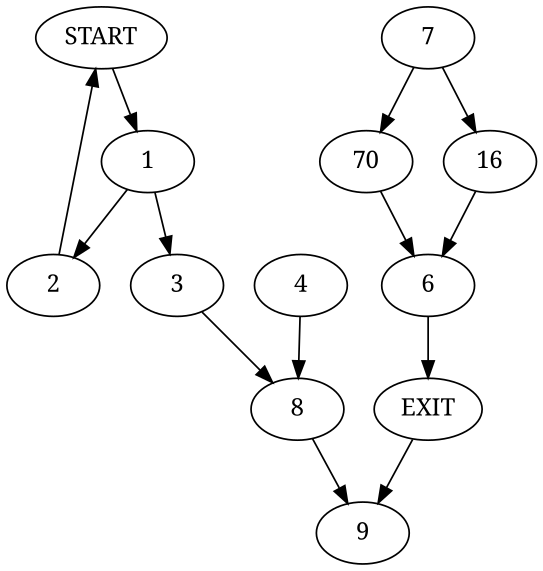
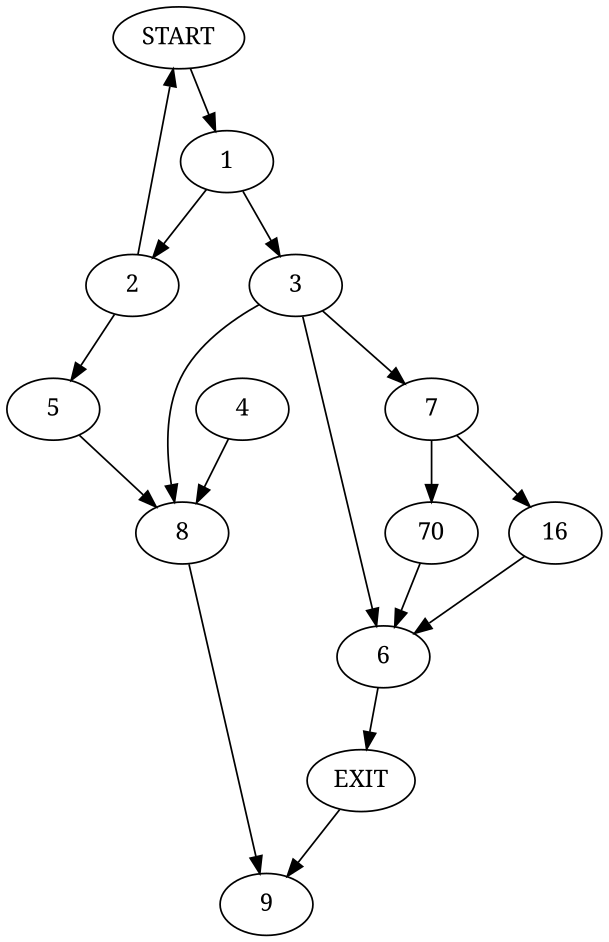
none -> (357, 342)
none -> (53, 409)
none -> (338, 463)
